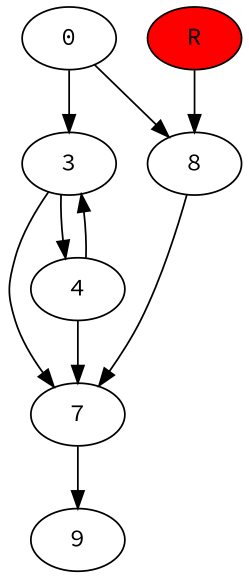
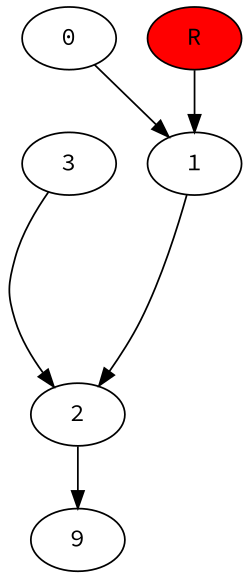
(69, 92) -> none
(195, 164) -> (195, 164)
(78, 289) -> none
(78, 415) -> (78, 415)
